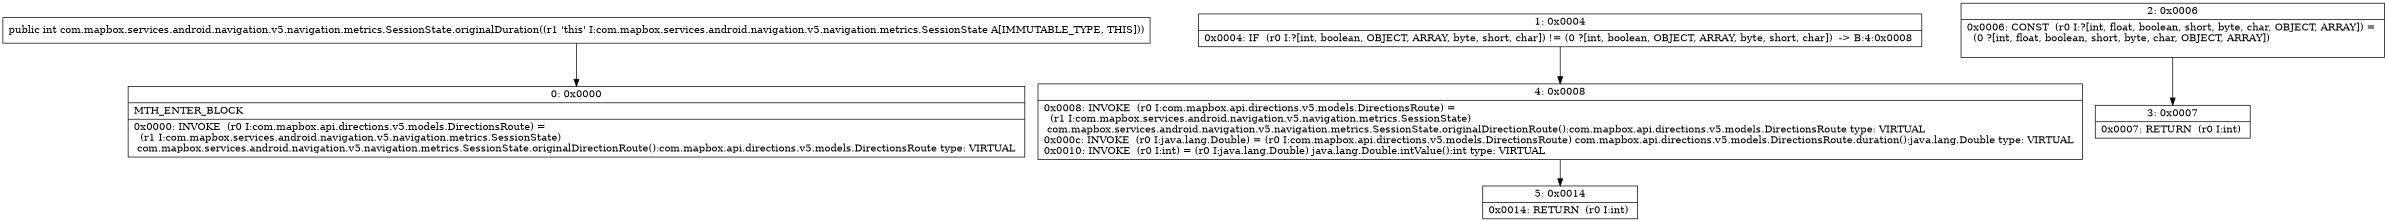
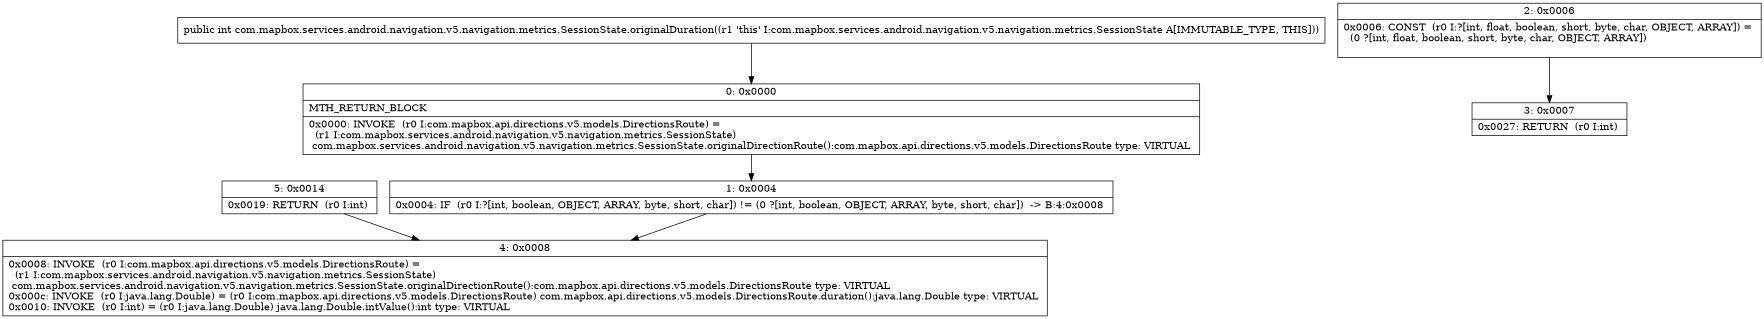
(189, 111) -> (368, 108)
(2173, 130) -> (1549, 127)
none -> (751, 164)
(1560, 169) -> (378, 226)
(1560, 210) -> (299, 205)
